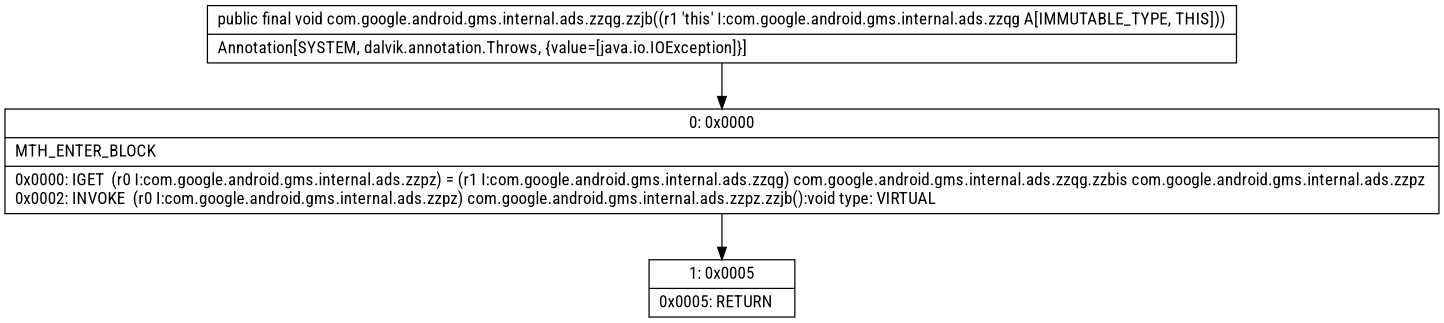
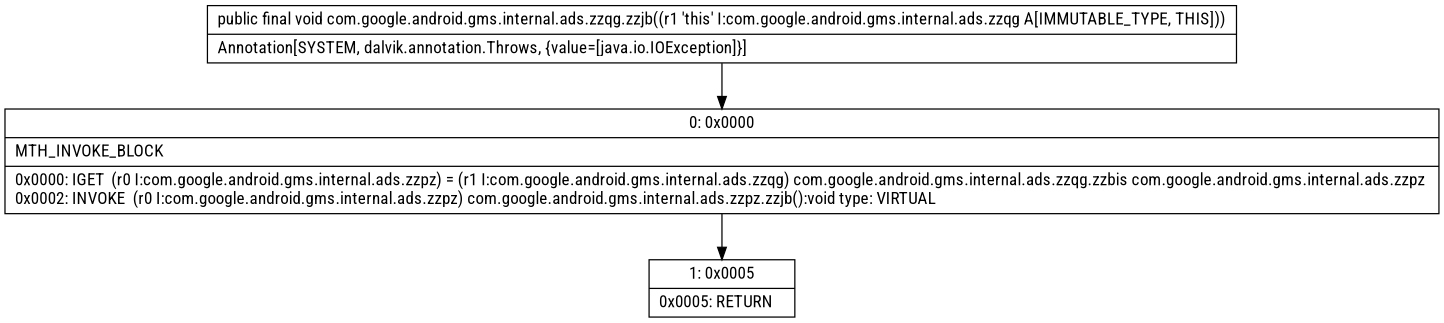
(86, 151) -> (90, 151)
